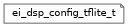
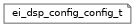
(64, 14) -> (67, 14)
